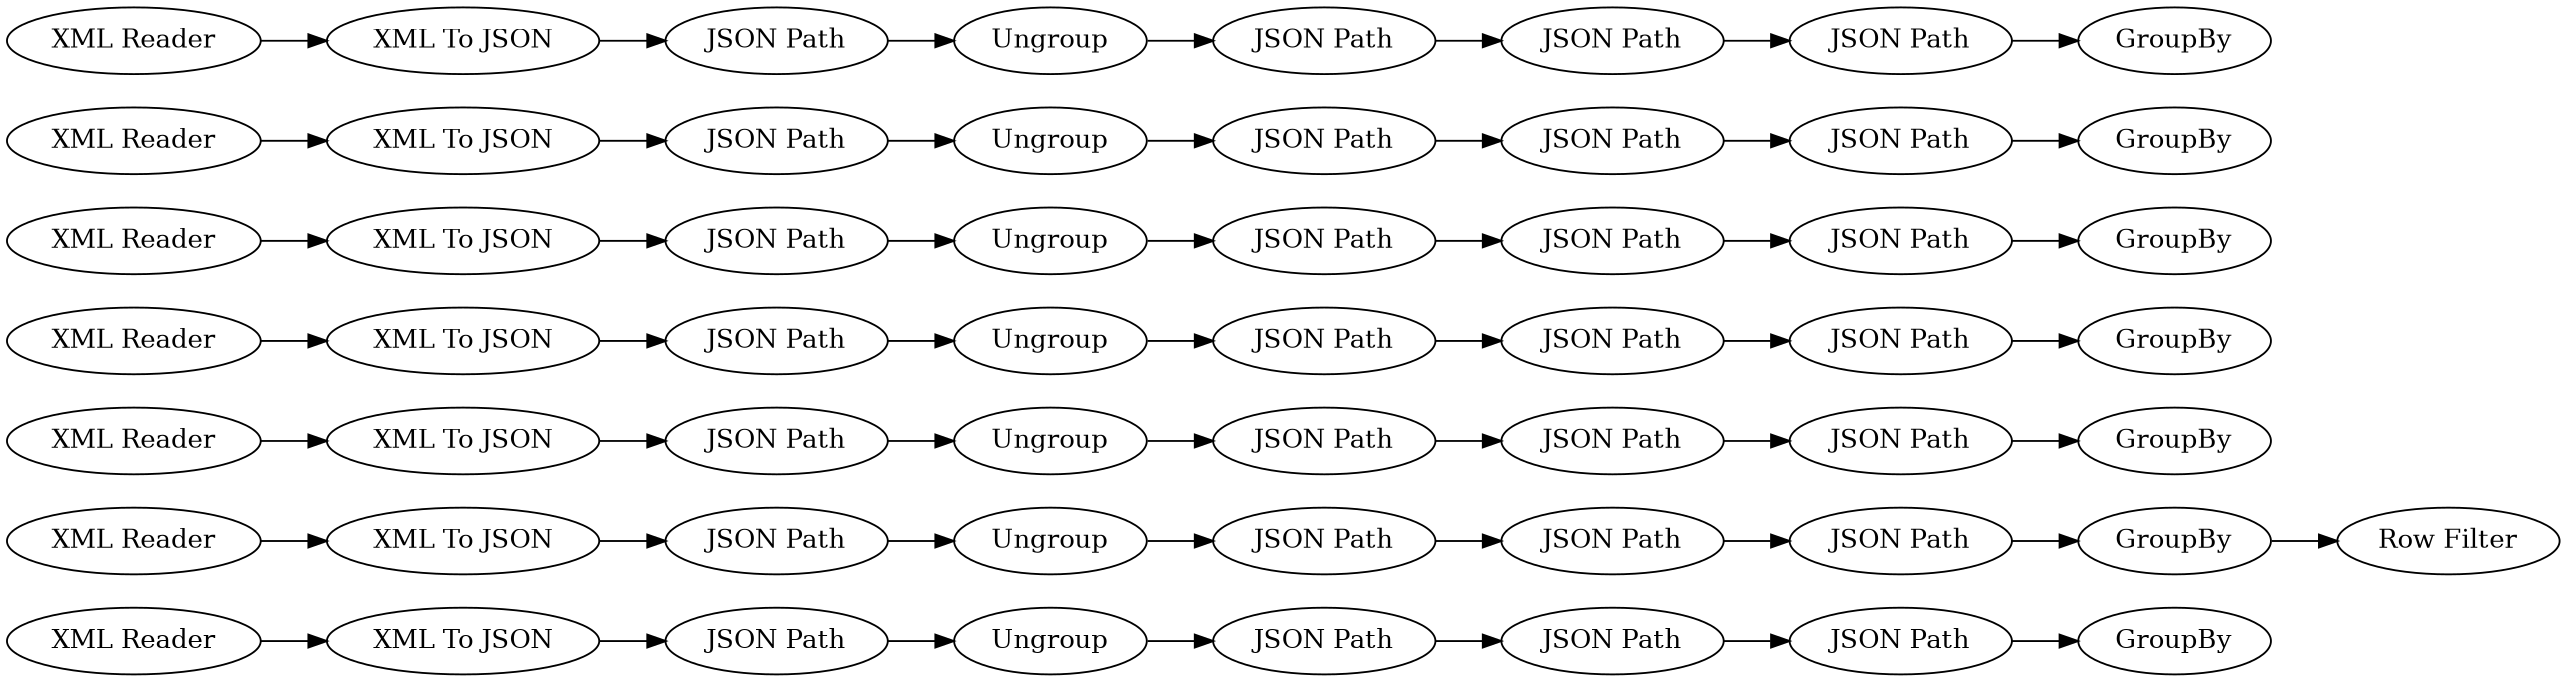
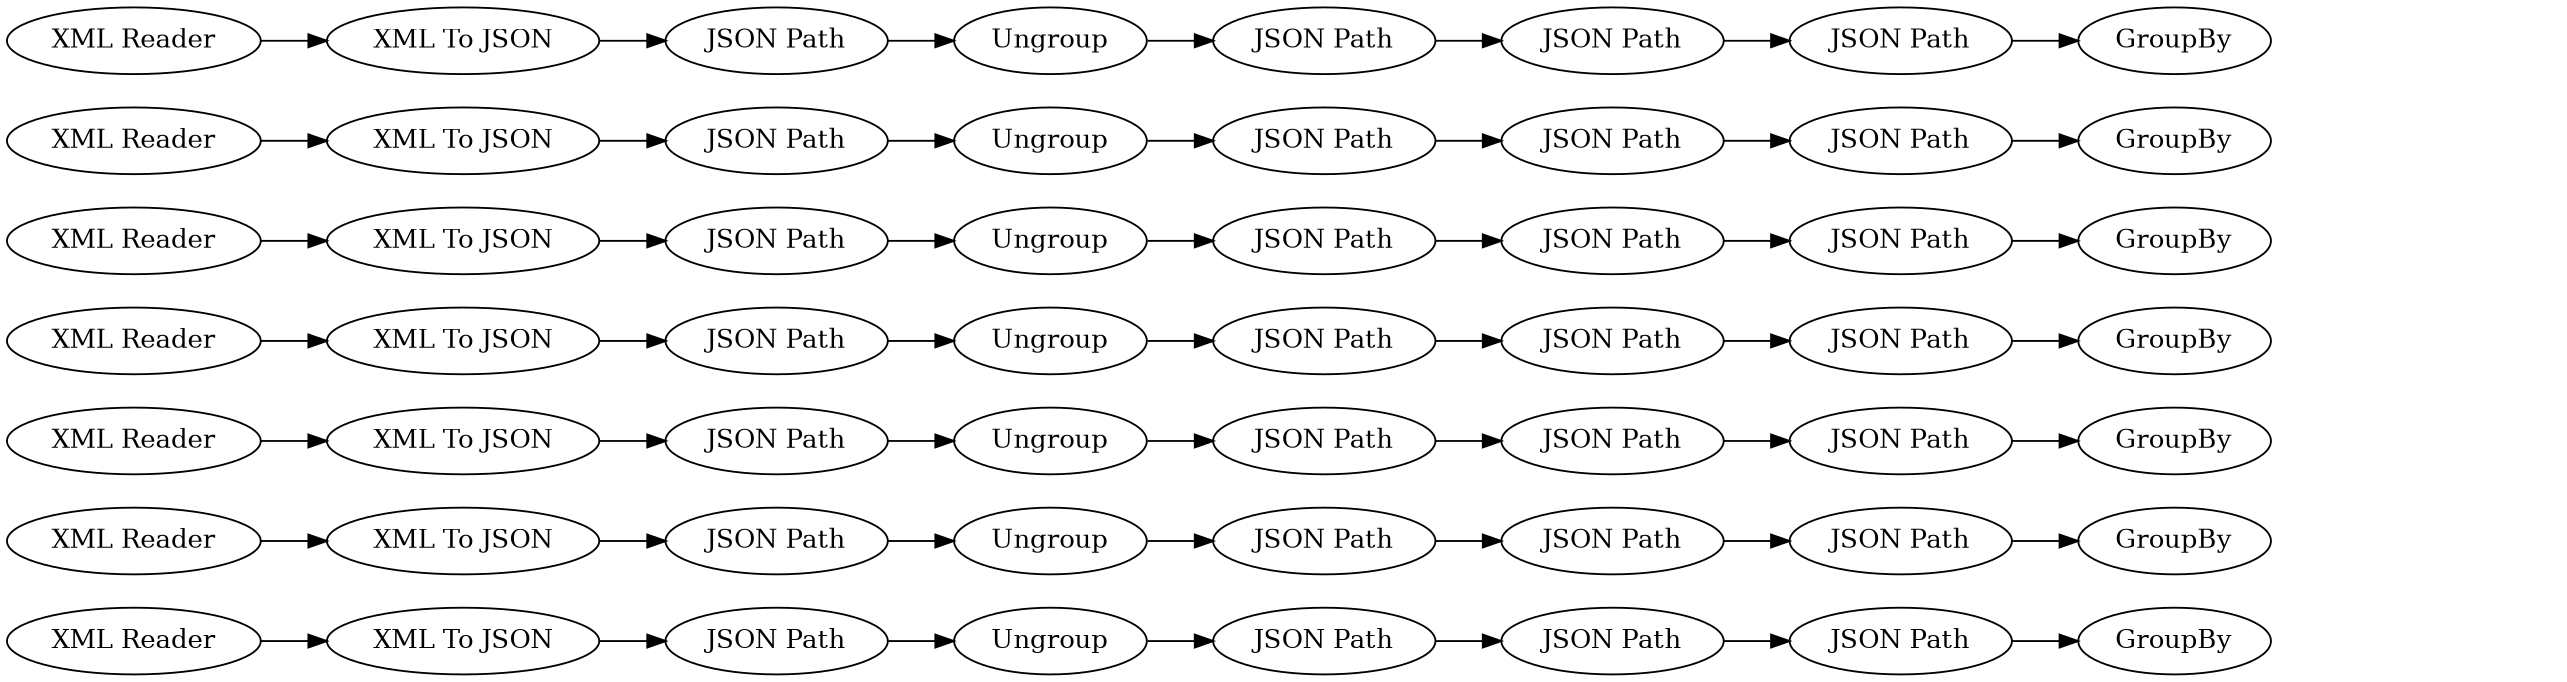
(2448, 541) -> none
